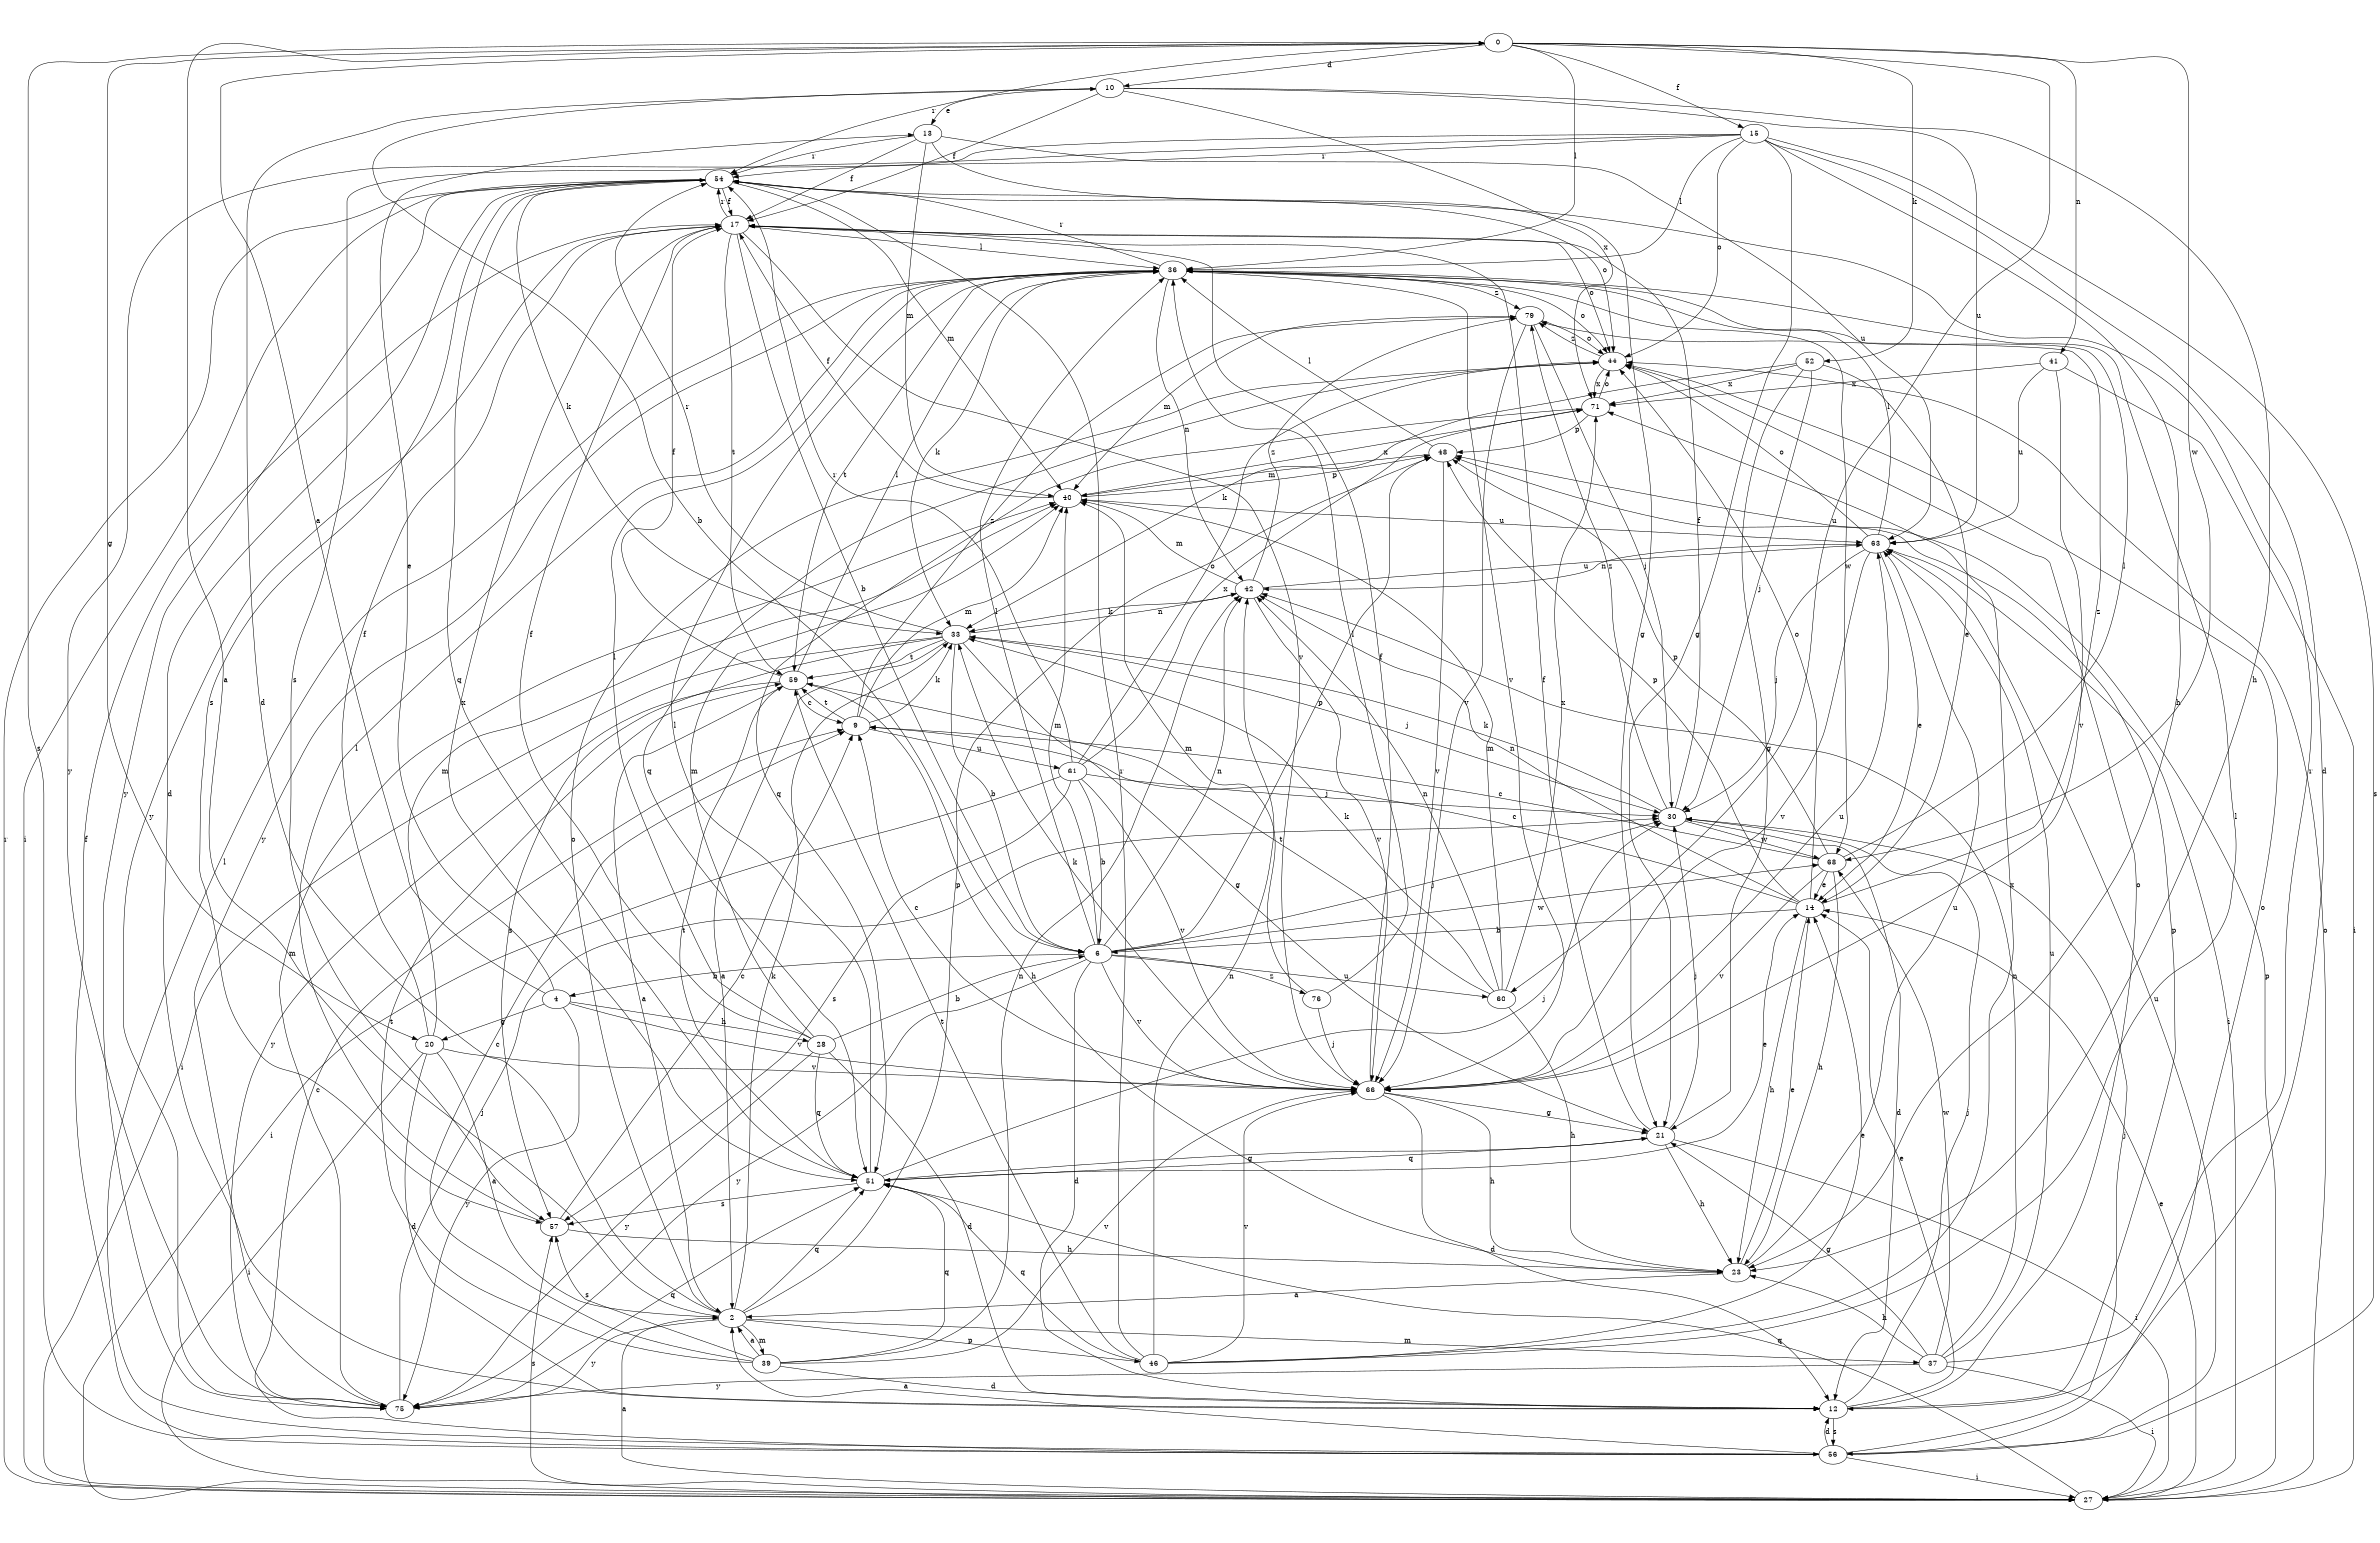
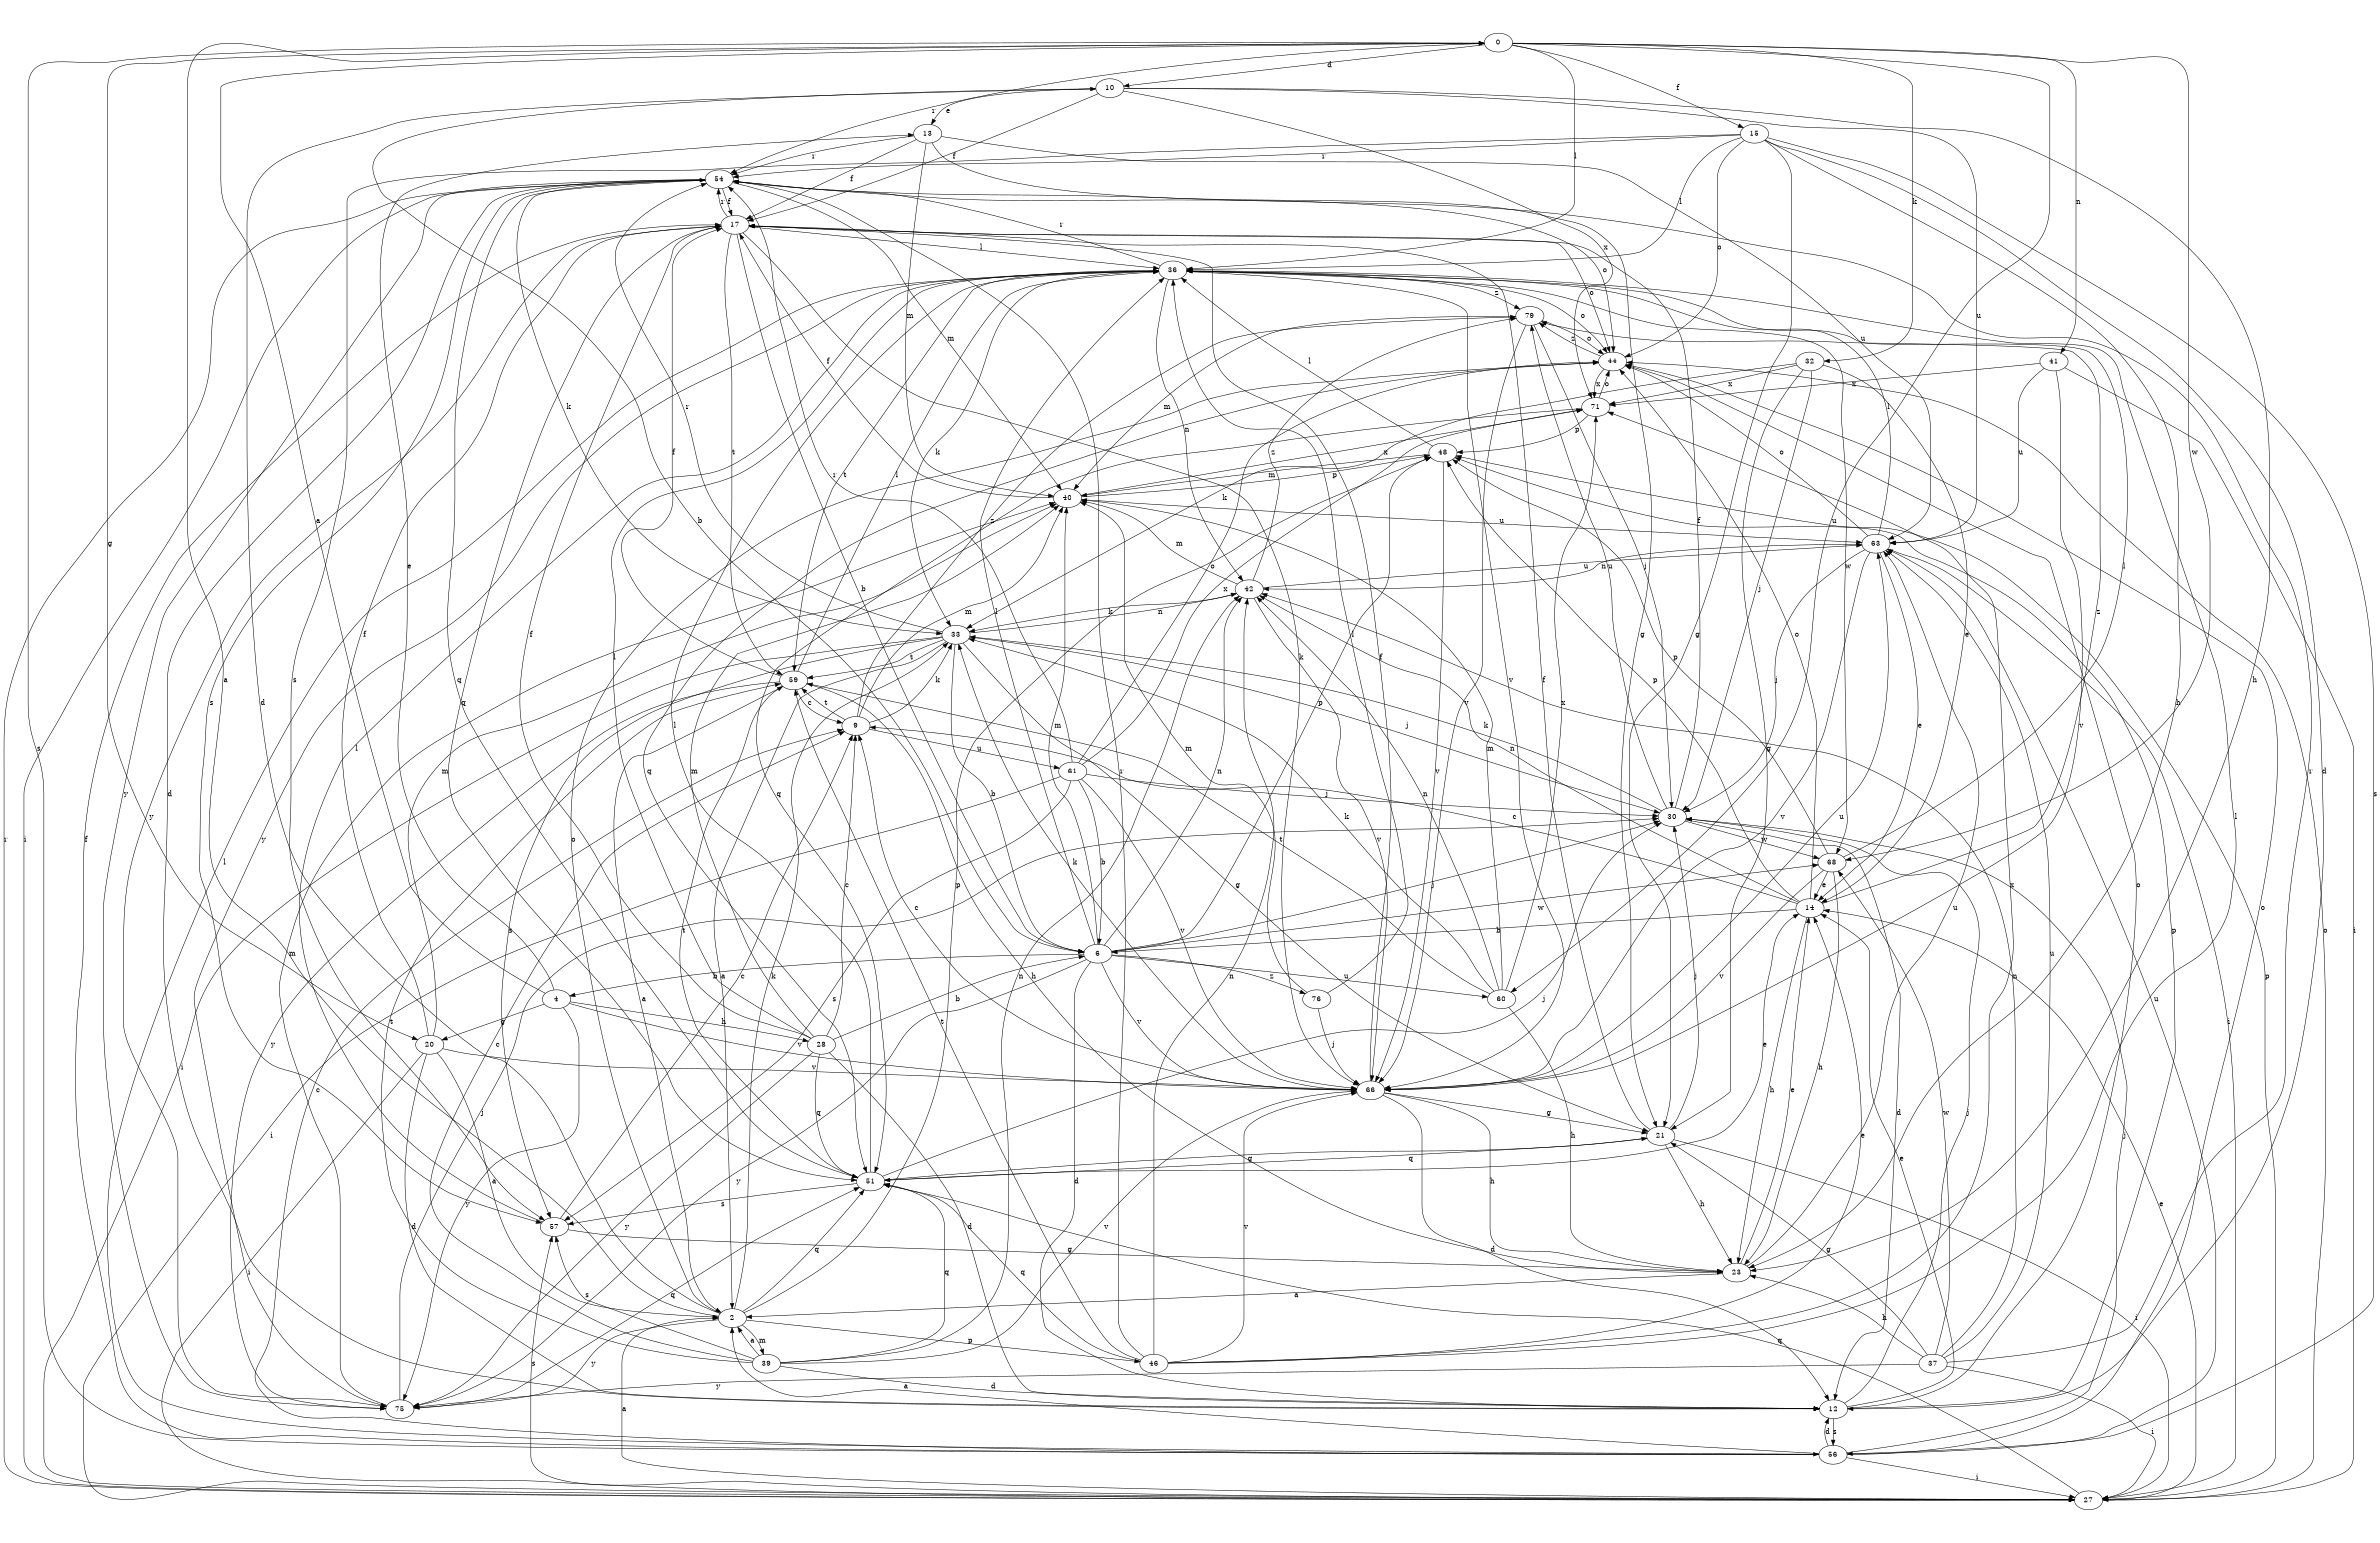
(274, 185) -> none
(1810, 362) -> (1810, 362)
(1611, 566) -> (1611, 566)
(1301, 658) -> (1301, 658)
(464, 703) -> (464, 703)
(1350, 774) -> (845, 882)
(1070, 1250) -> (1070, 1250)
(1330, 1341) -> none
